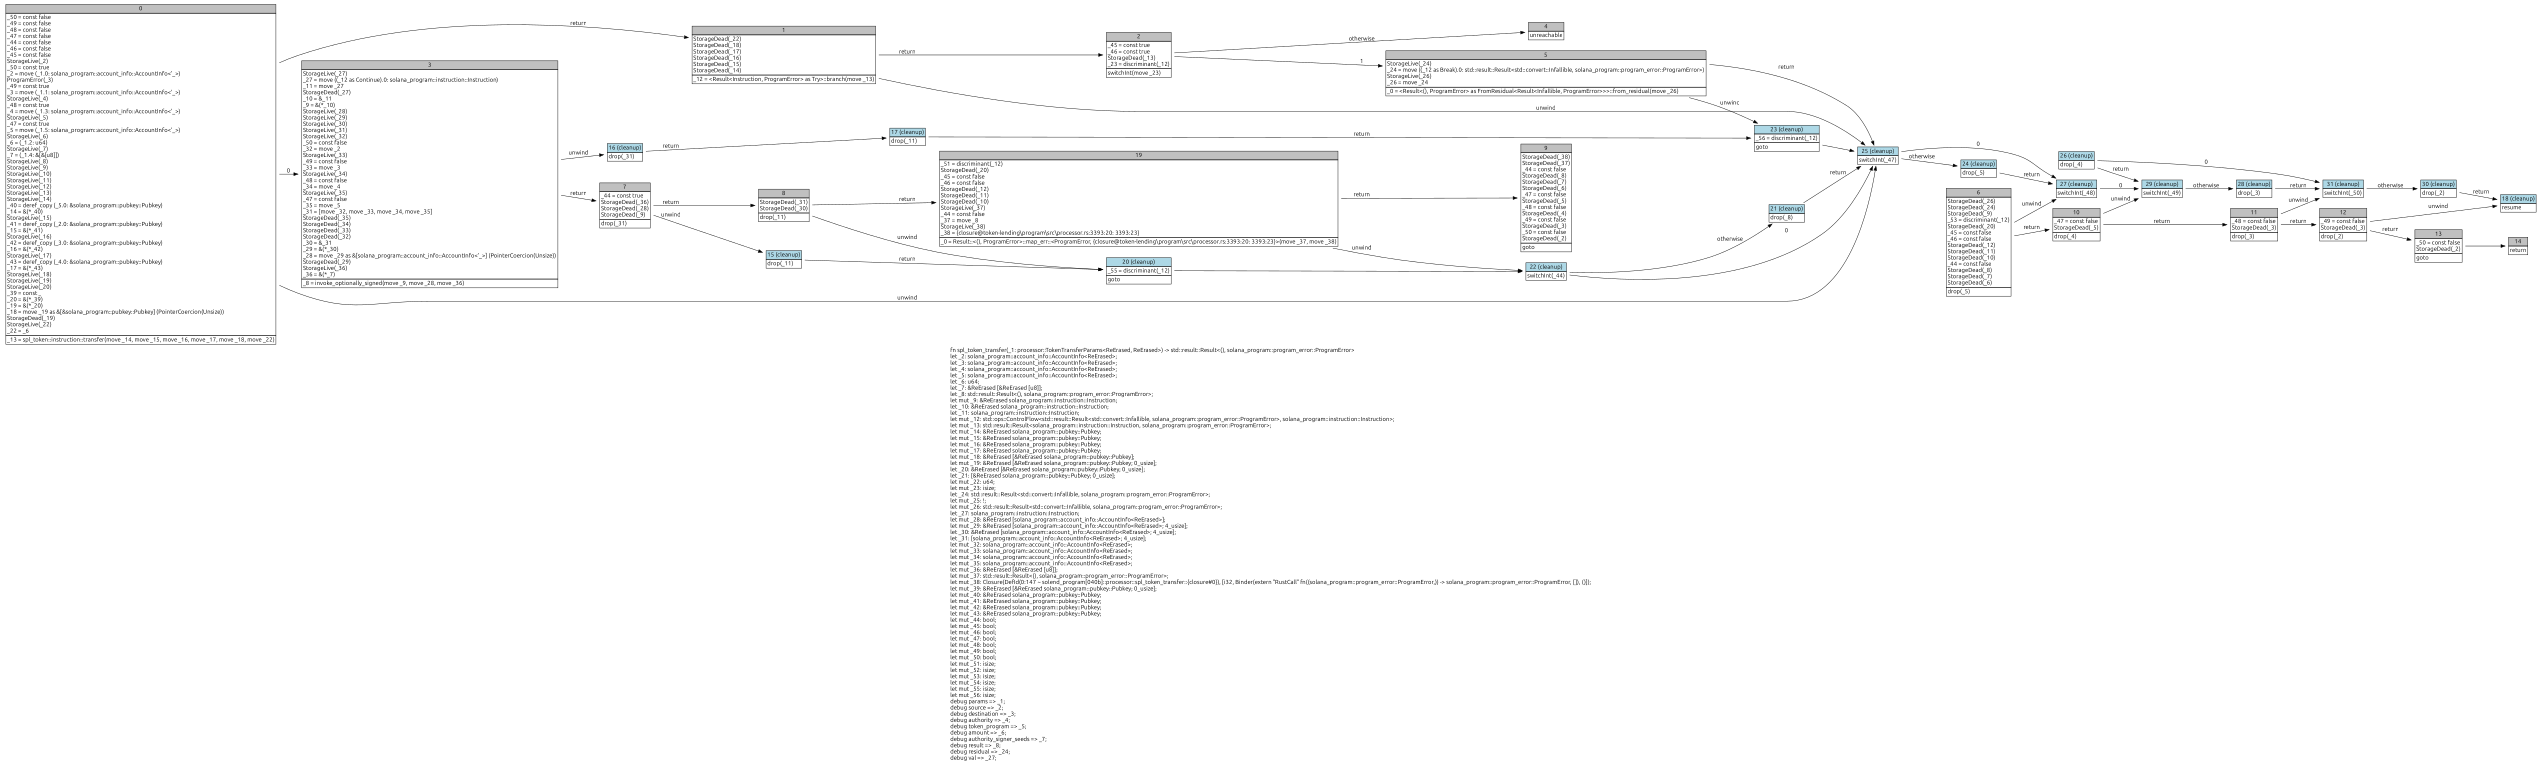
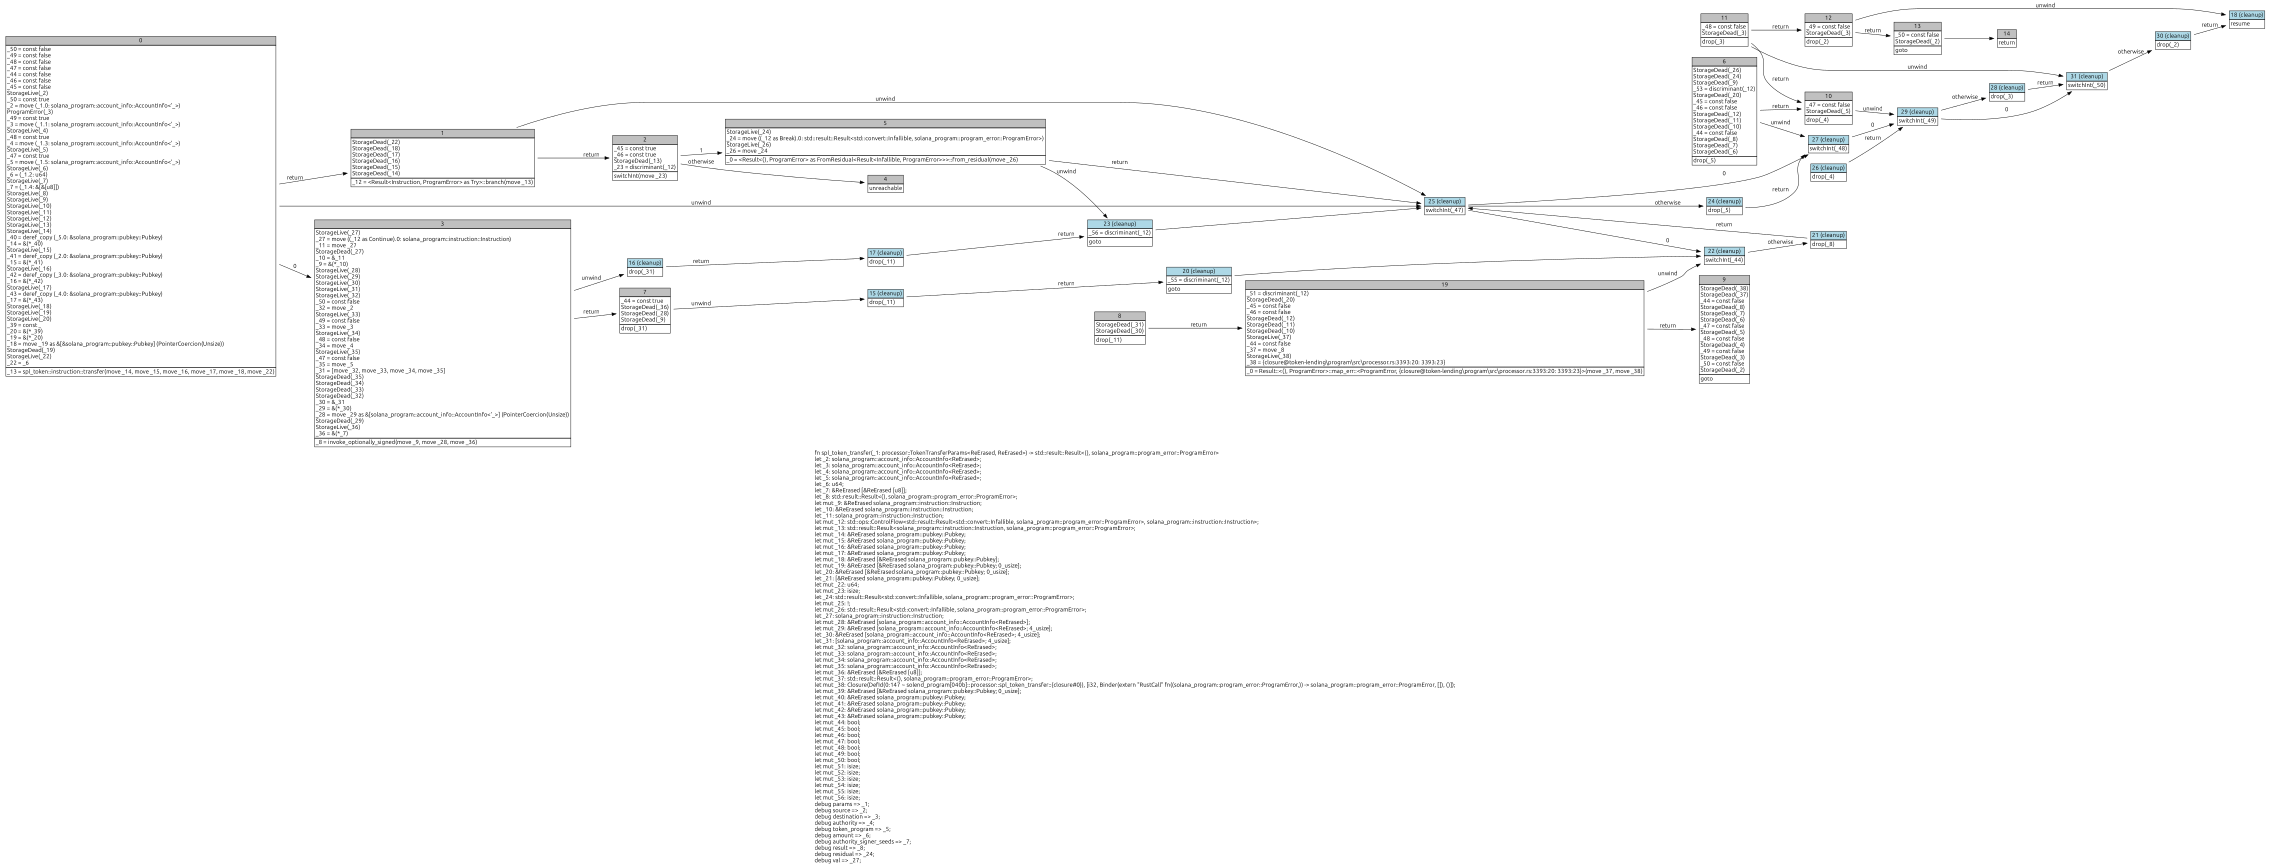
(2207, 166) -> (2007, 117)
(702, 205) -> none
(2163, 225) -> (1765, 79)
(953, 255) -> none
(1740, 269) -> (1582, 231)
